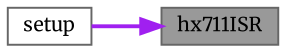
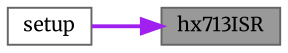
(220, 26) -> (221, 26)
